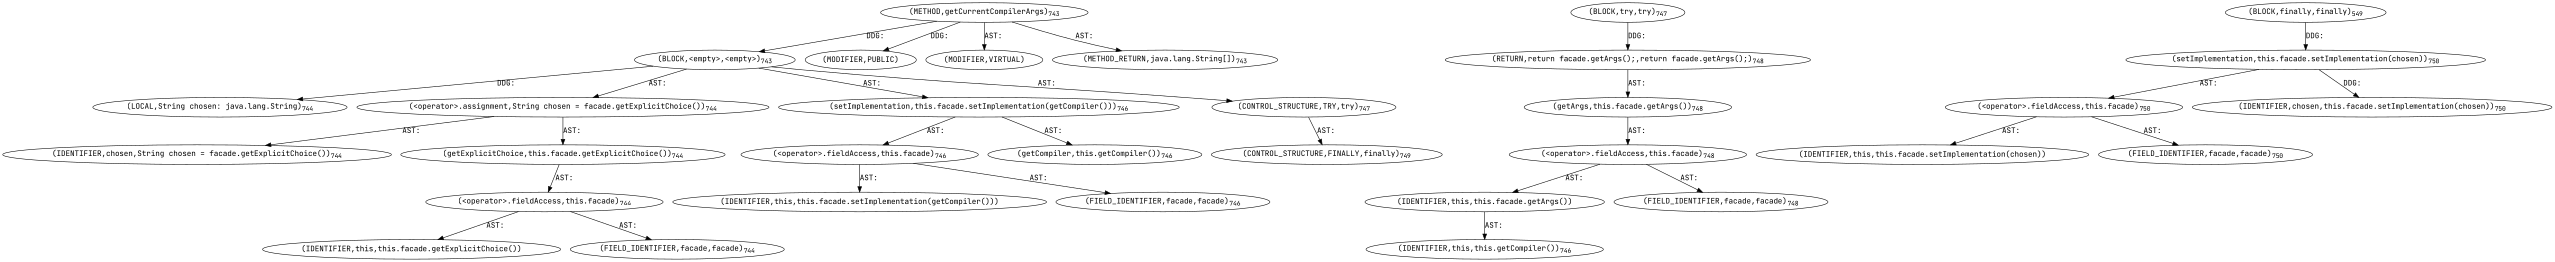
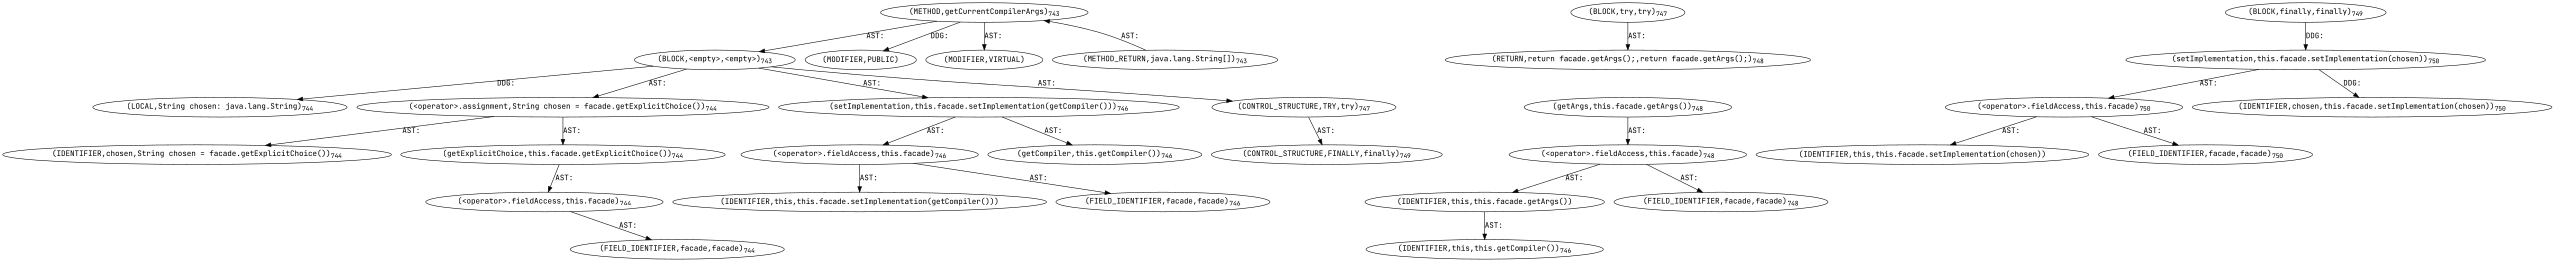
(2357, 12) -> (2357, 12)
(878, 36) -> (878, 36)
(1639, 36) -> (1639, 36)
(1064, 37) -> (1099, 32)
(1628, 81) -> none
(412, 249) -> none
